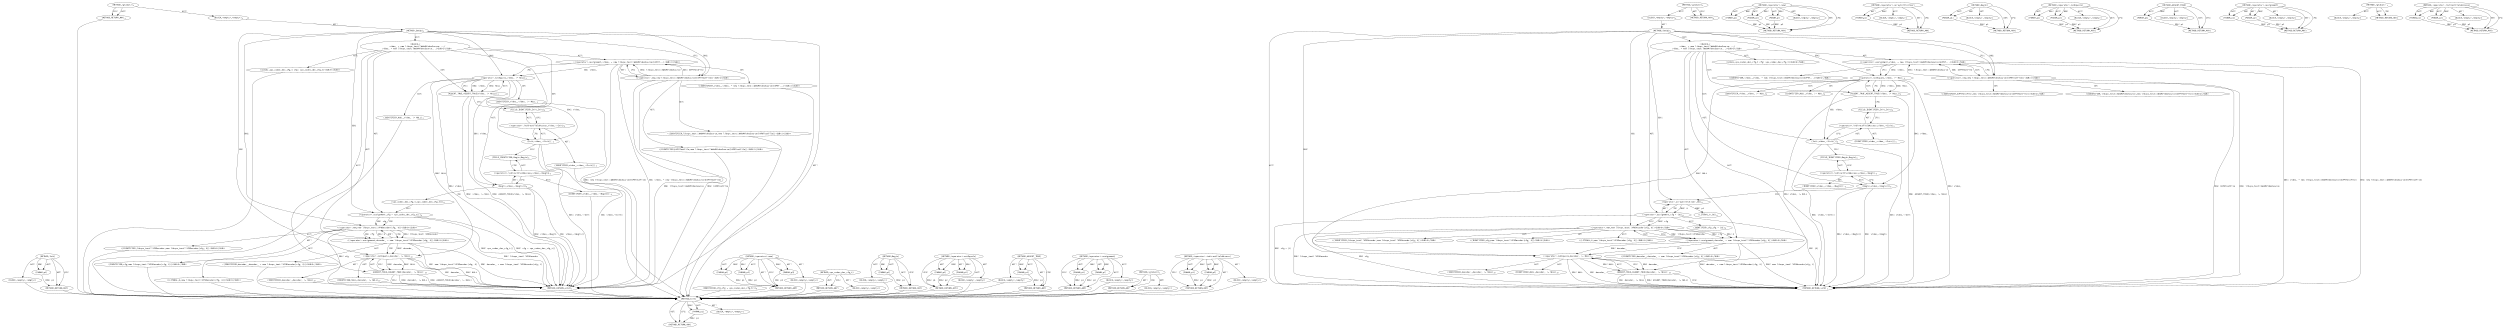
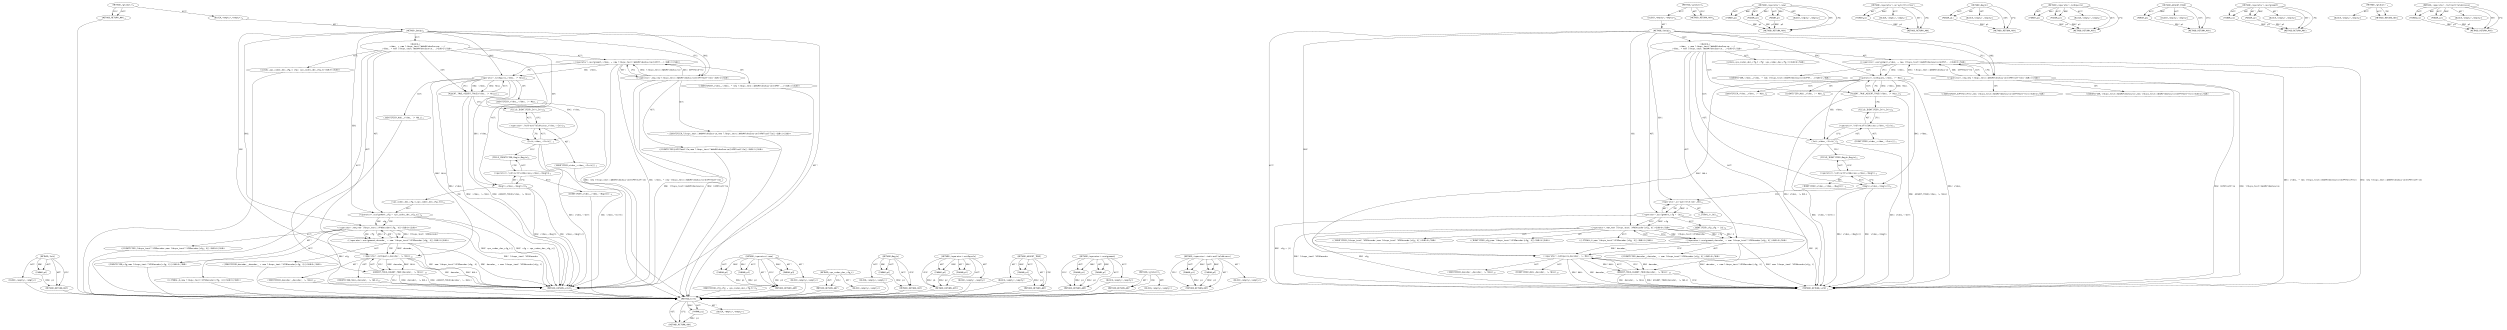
(1700, 209) -> (1700, 209)
